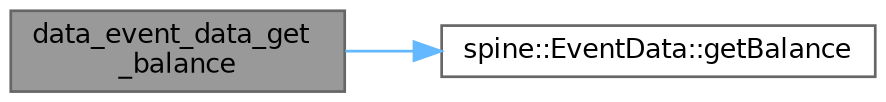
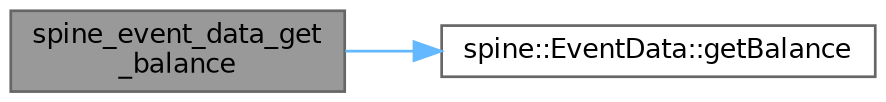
(178, 51) -> (178, 51)
